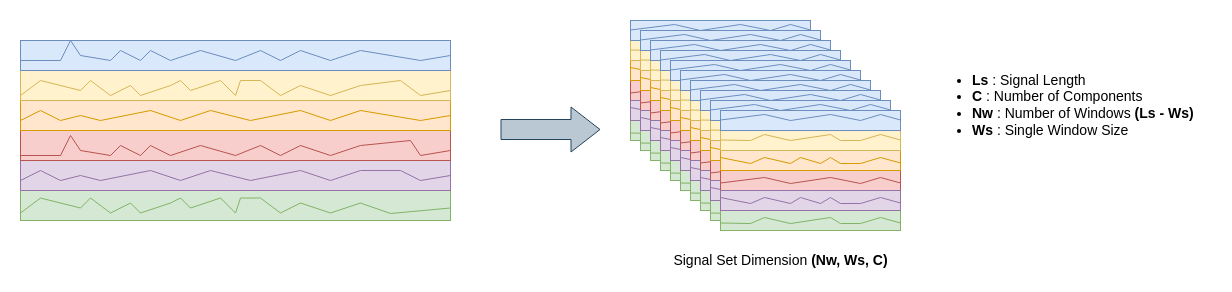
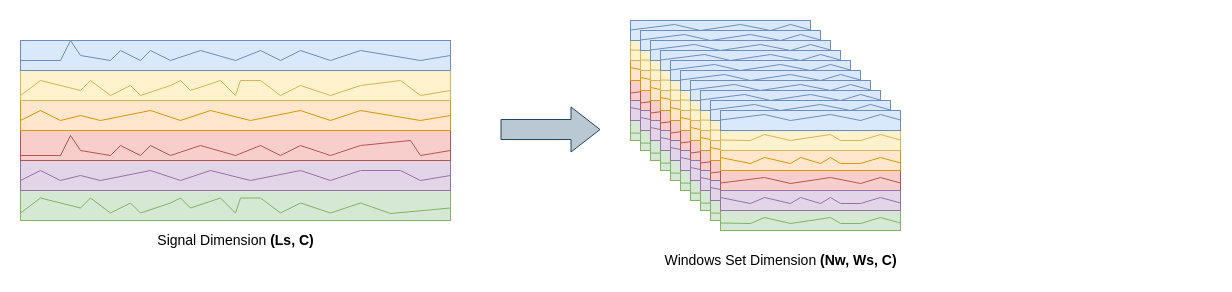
(1071, 101) -> none
none -> (236, 241)
(781, 261) -> (781, 261)
